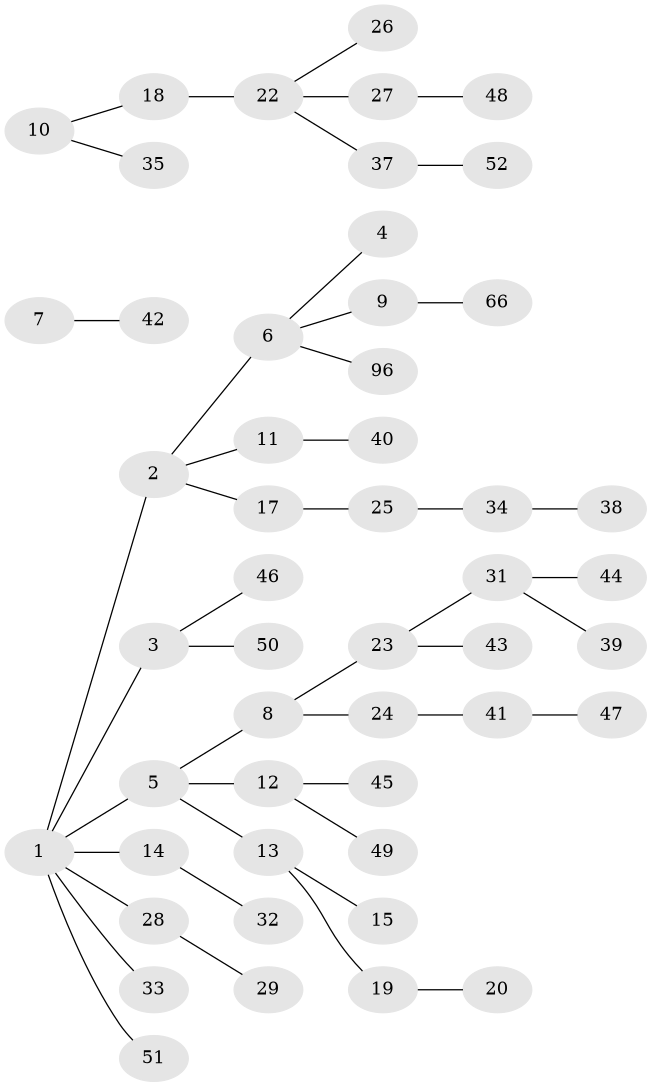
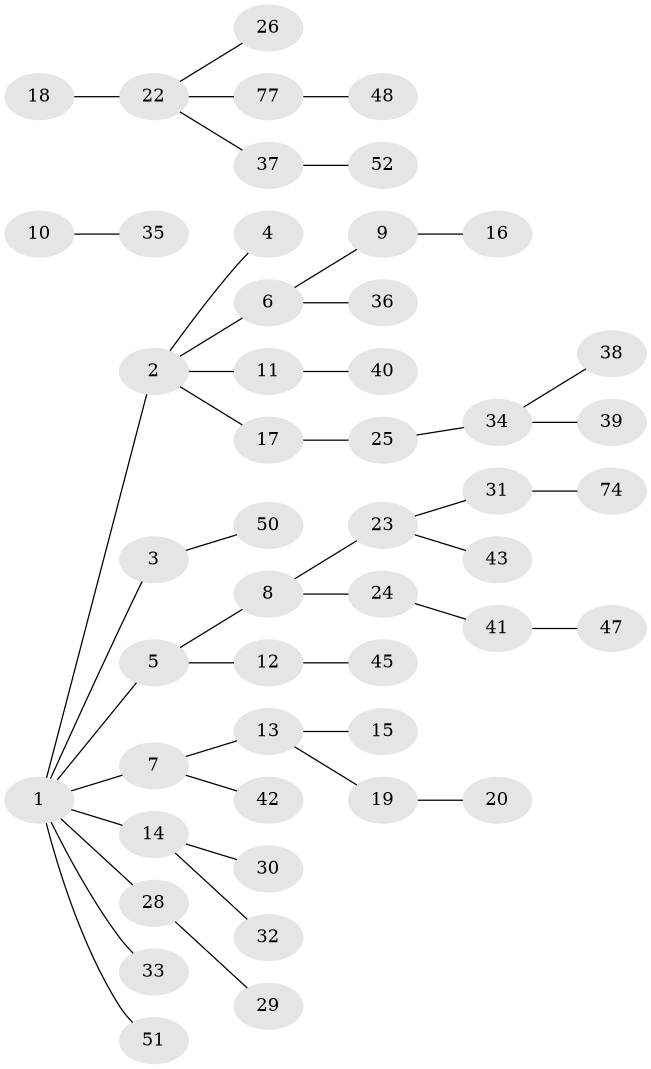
(383, 97) -> (268, 97)
(97, 114) -> none
(326, 286) -> (208, 301)
(497, 303) -> (497, 234)
(383, 371) -> (383, 303)
(268, 578) -> none
(612, 578) -> (612, 491)
(555, 612) -> (555, 422)
none -> (97, 783)
(211, 818) -> (211, 749)
(383, 852) -> none
none -> (268, 869)
